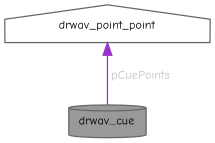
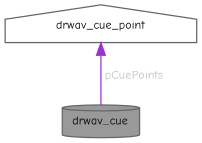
(107, 26) -> (101, 26)
